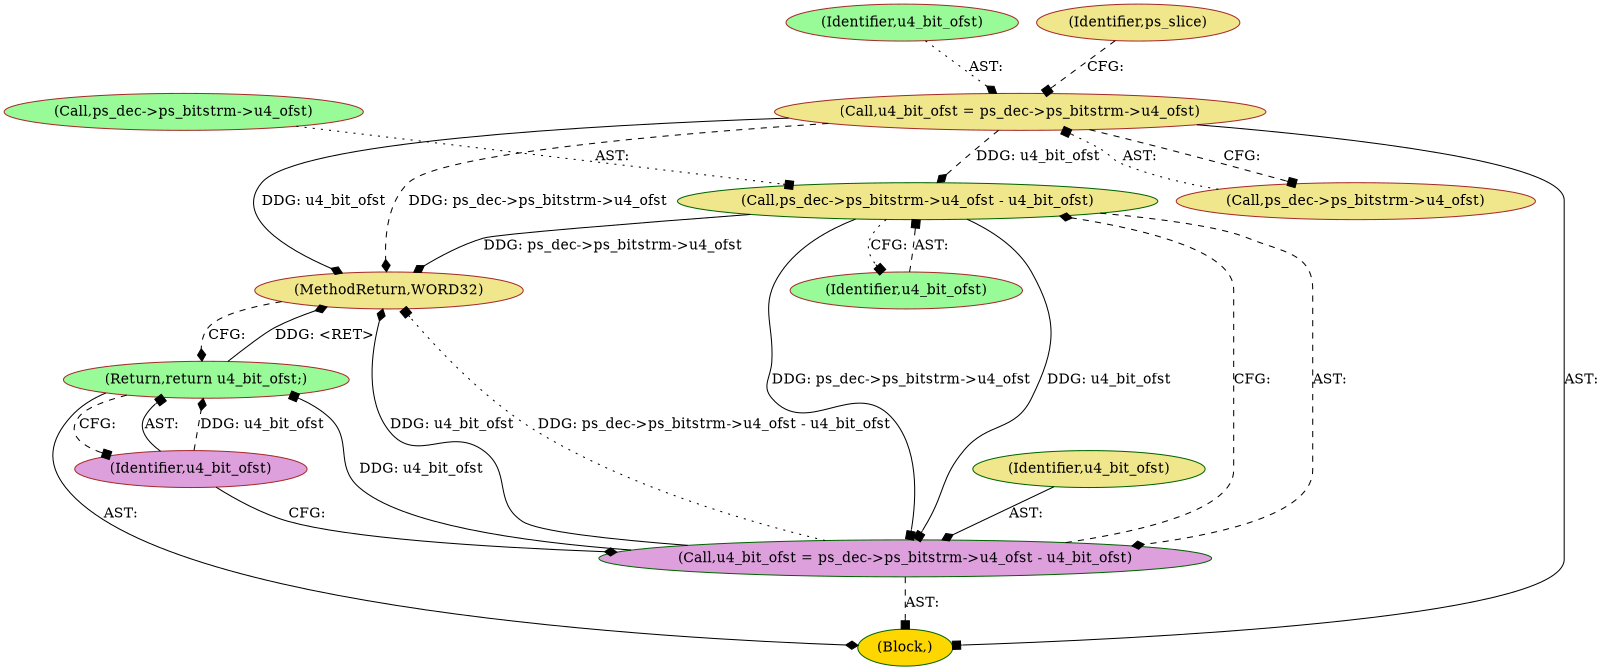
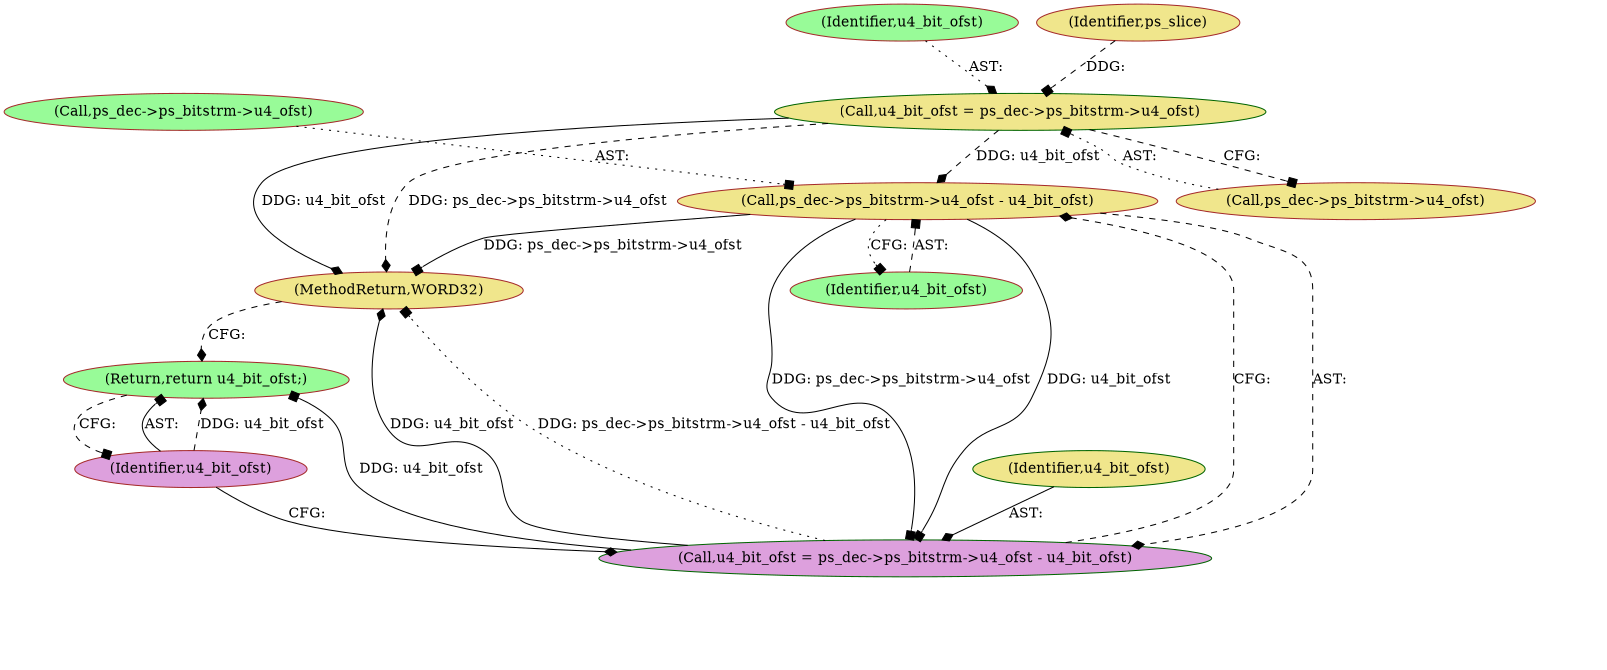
(1108, 67) -> (1108, 67)
(1020, 112) -> (1020, 112)
(918, 201) -> (918, 201)
(583, 228) -> (583, 228)
(269, 331) -> none
(905, 648) -> none
